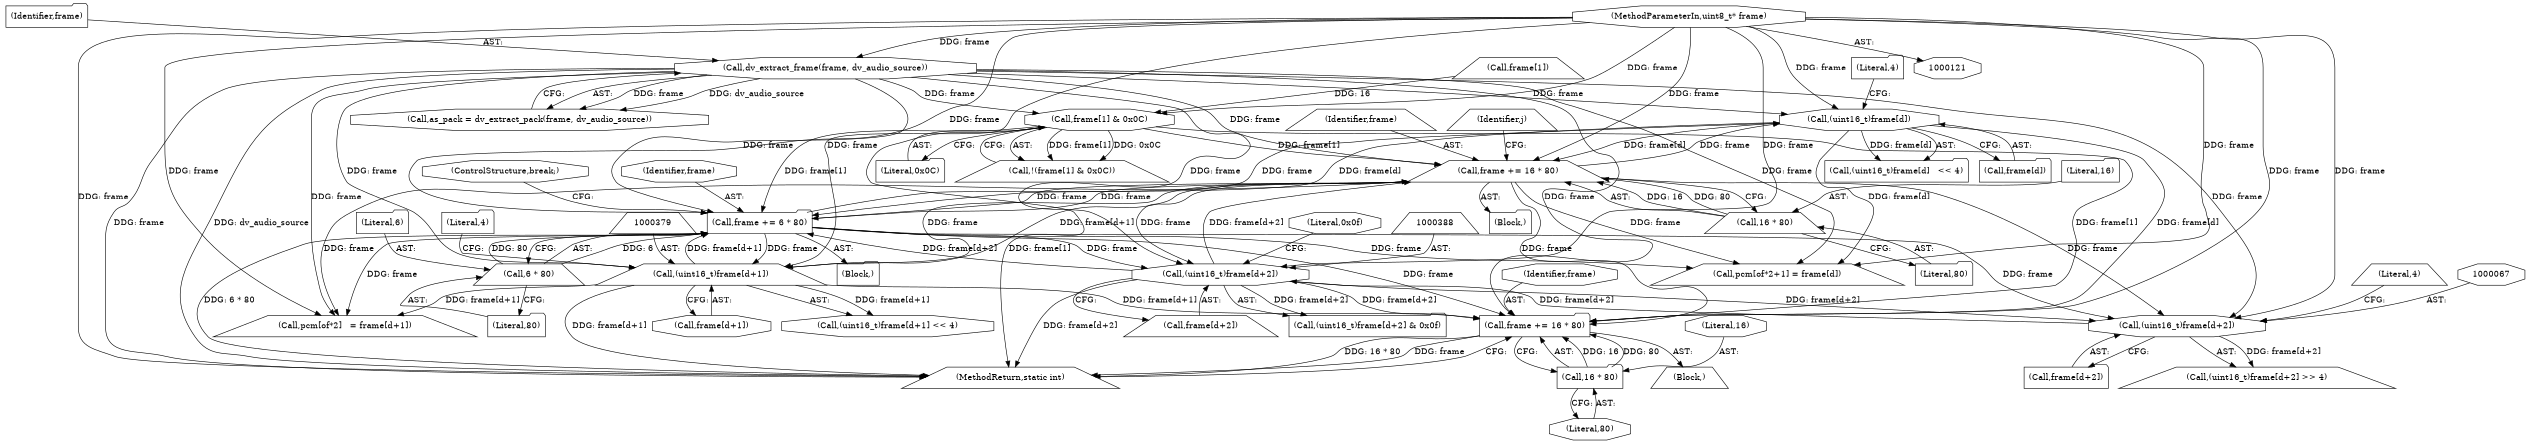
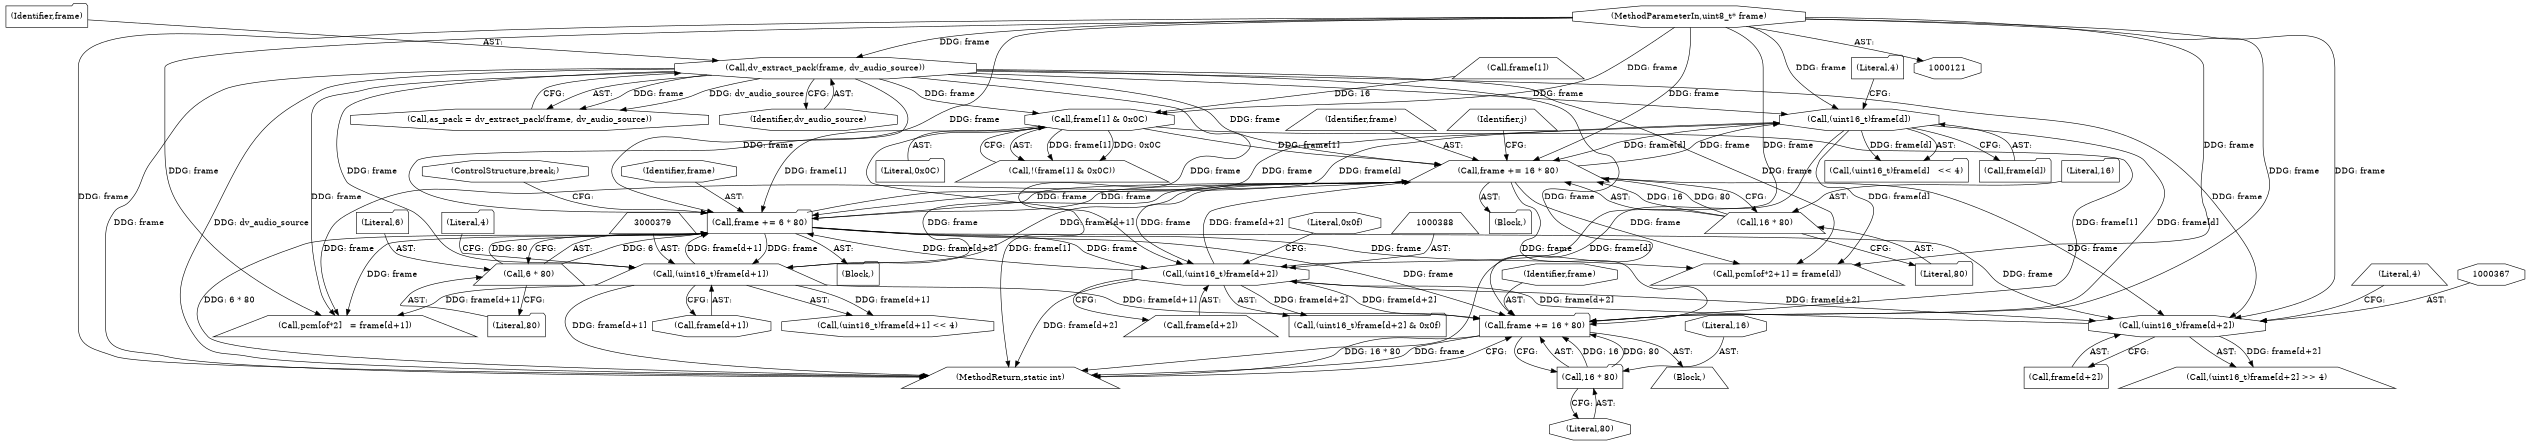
(1173, 67) -> none
(826, 68) -> (826, 68)
none -> (808, 120)
(971, 137) -> none
(653, 223) -> (653, 223)
(2491, 275) -> (2491, 275)
none -> (1464, 324)
